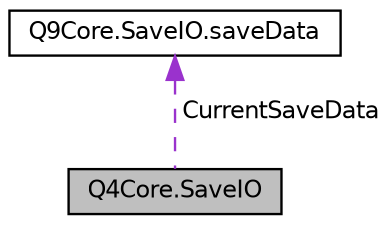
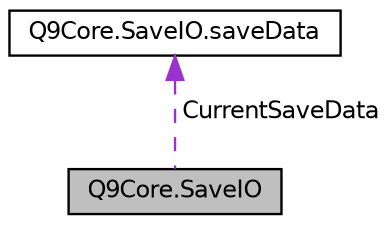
(175, 192) -> (175, 192)
